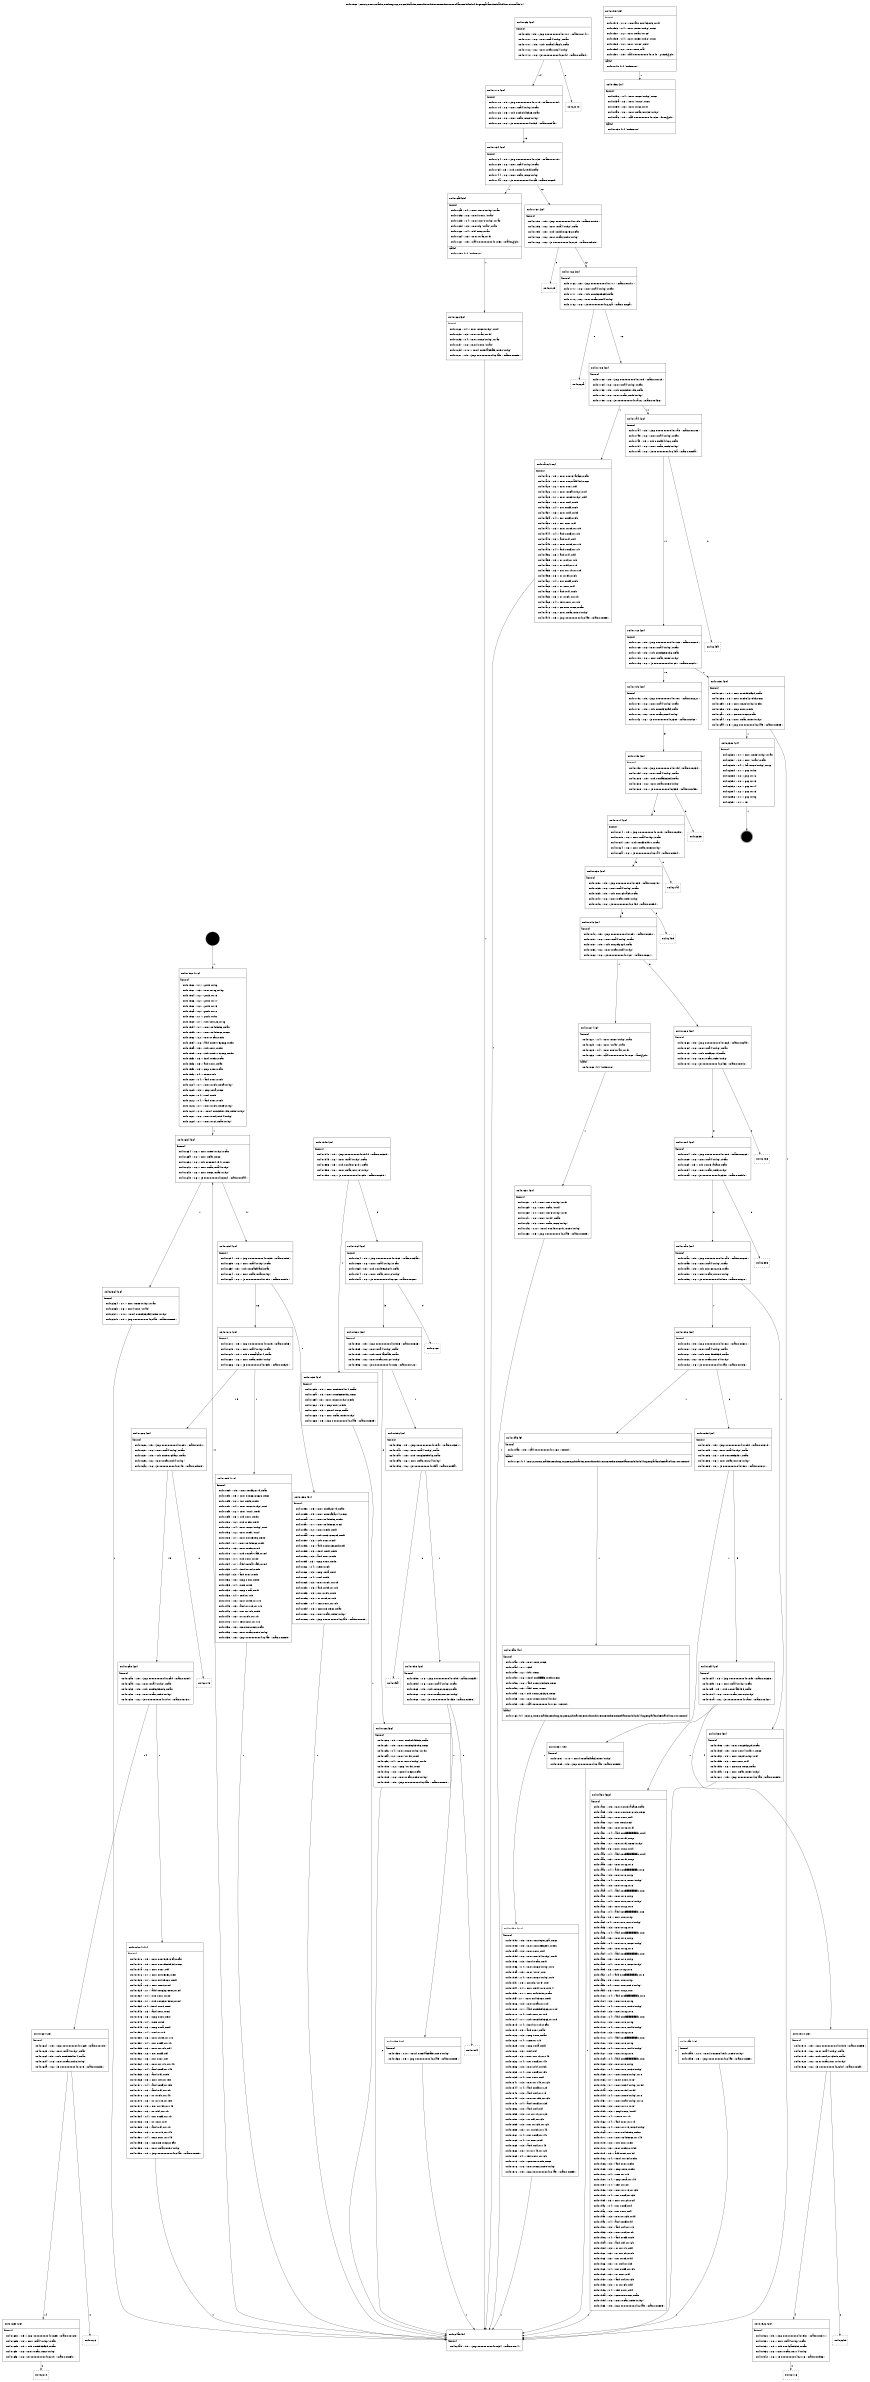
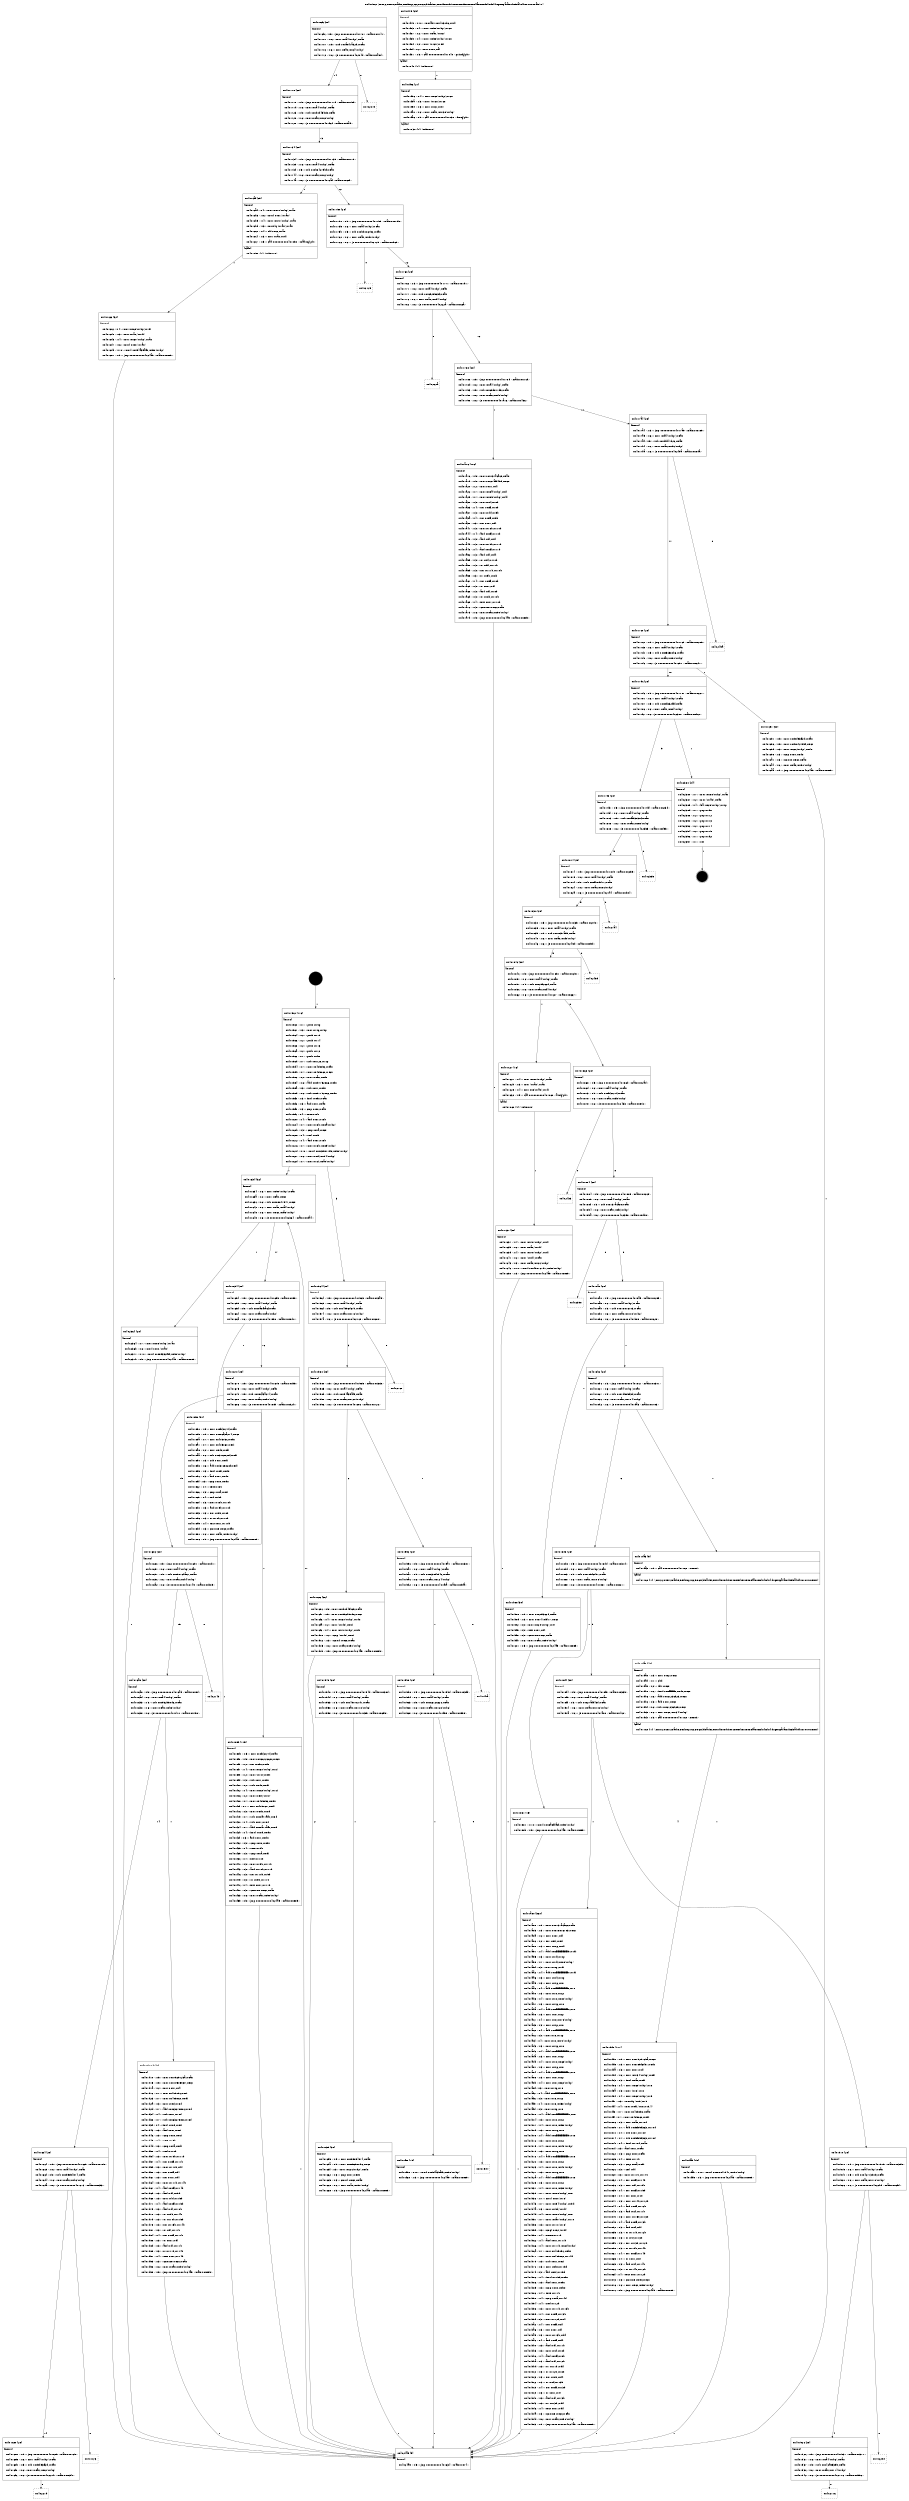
(747, 733) -> (683, 748)
(368, 1210) -> (336, 1223)
